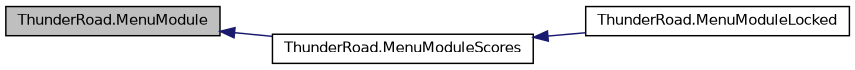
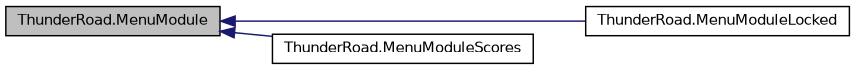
(567, 34) -> (410, 21)
